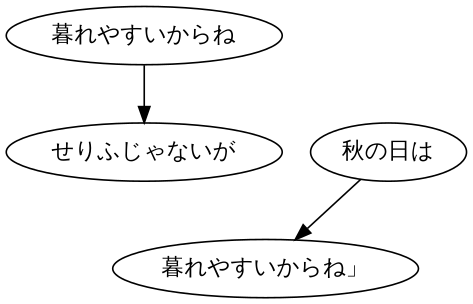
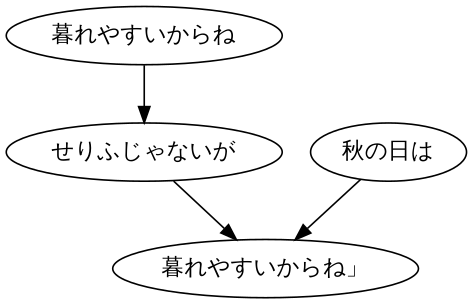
none -> (199, 205)
